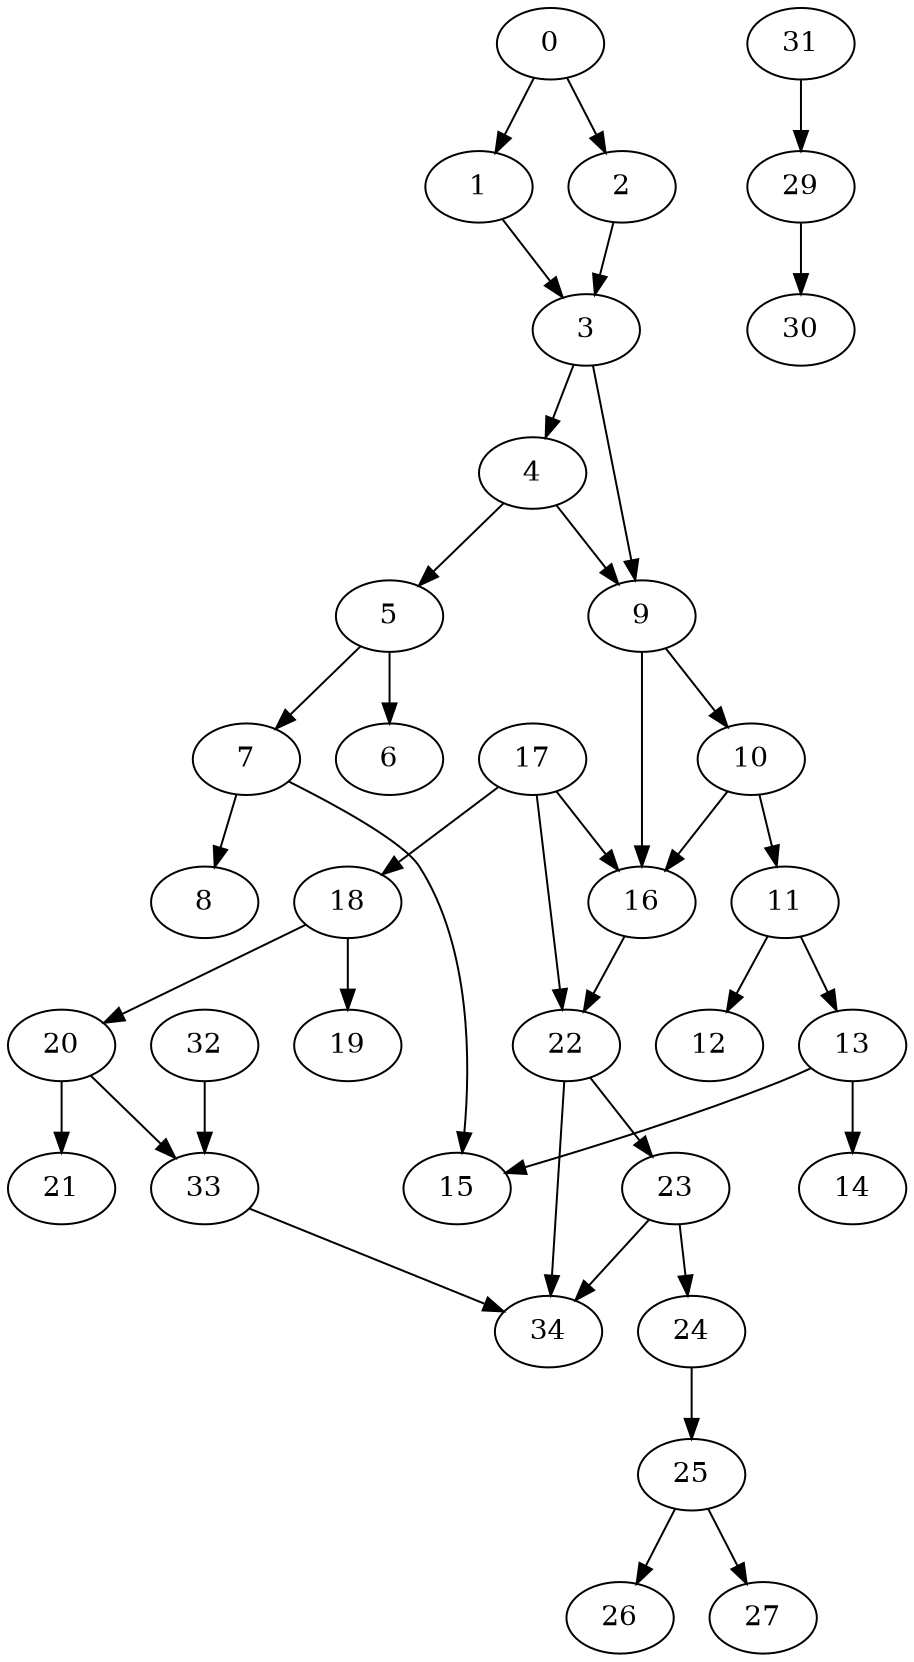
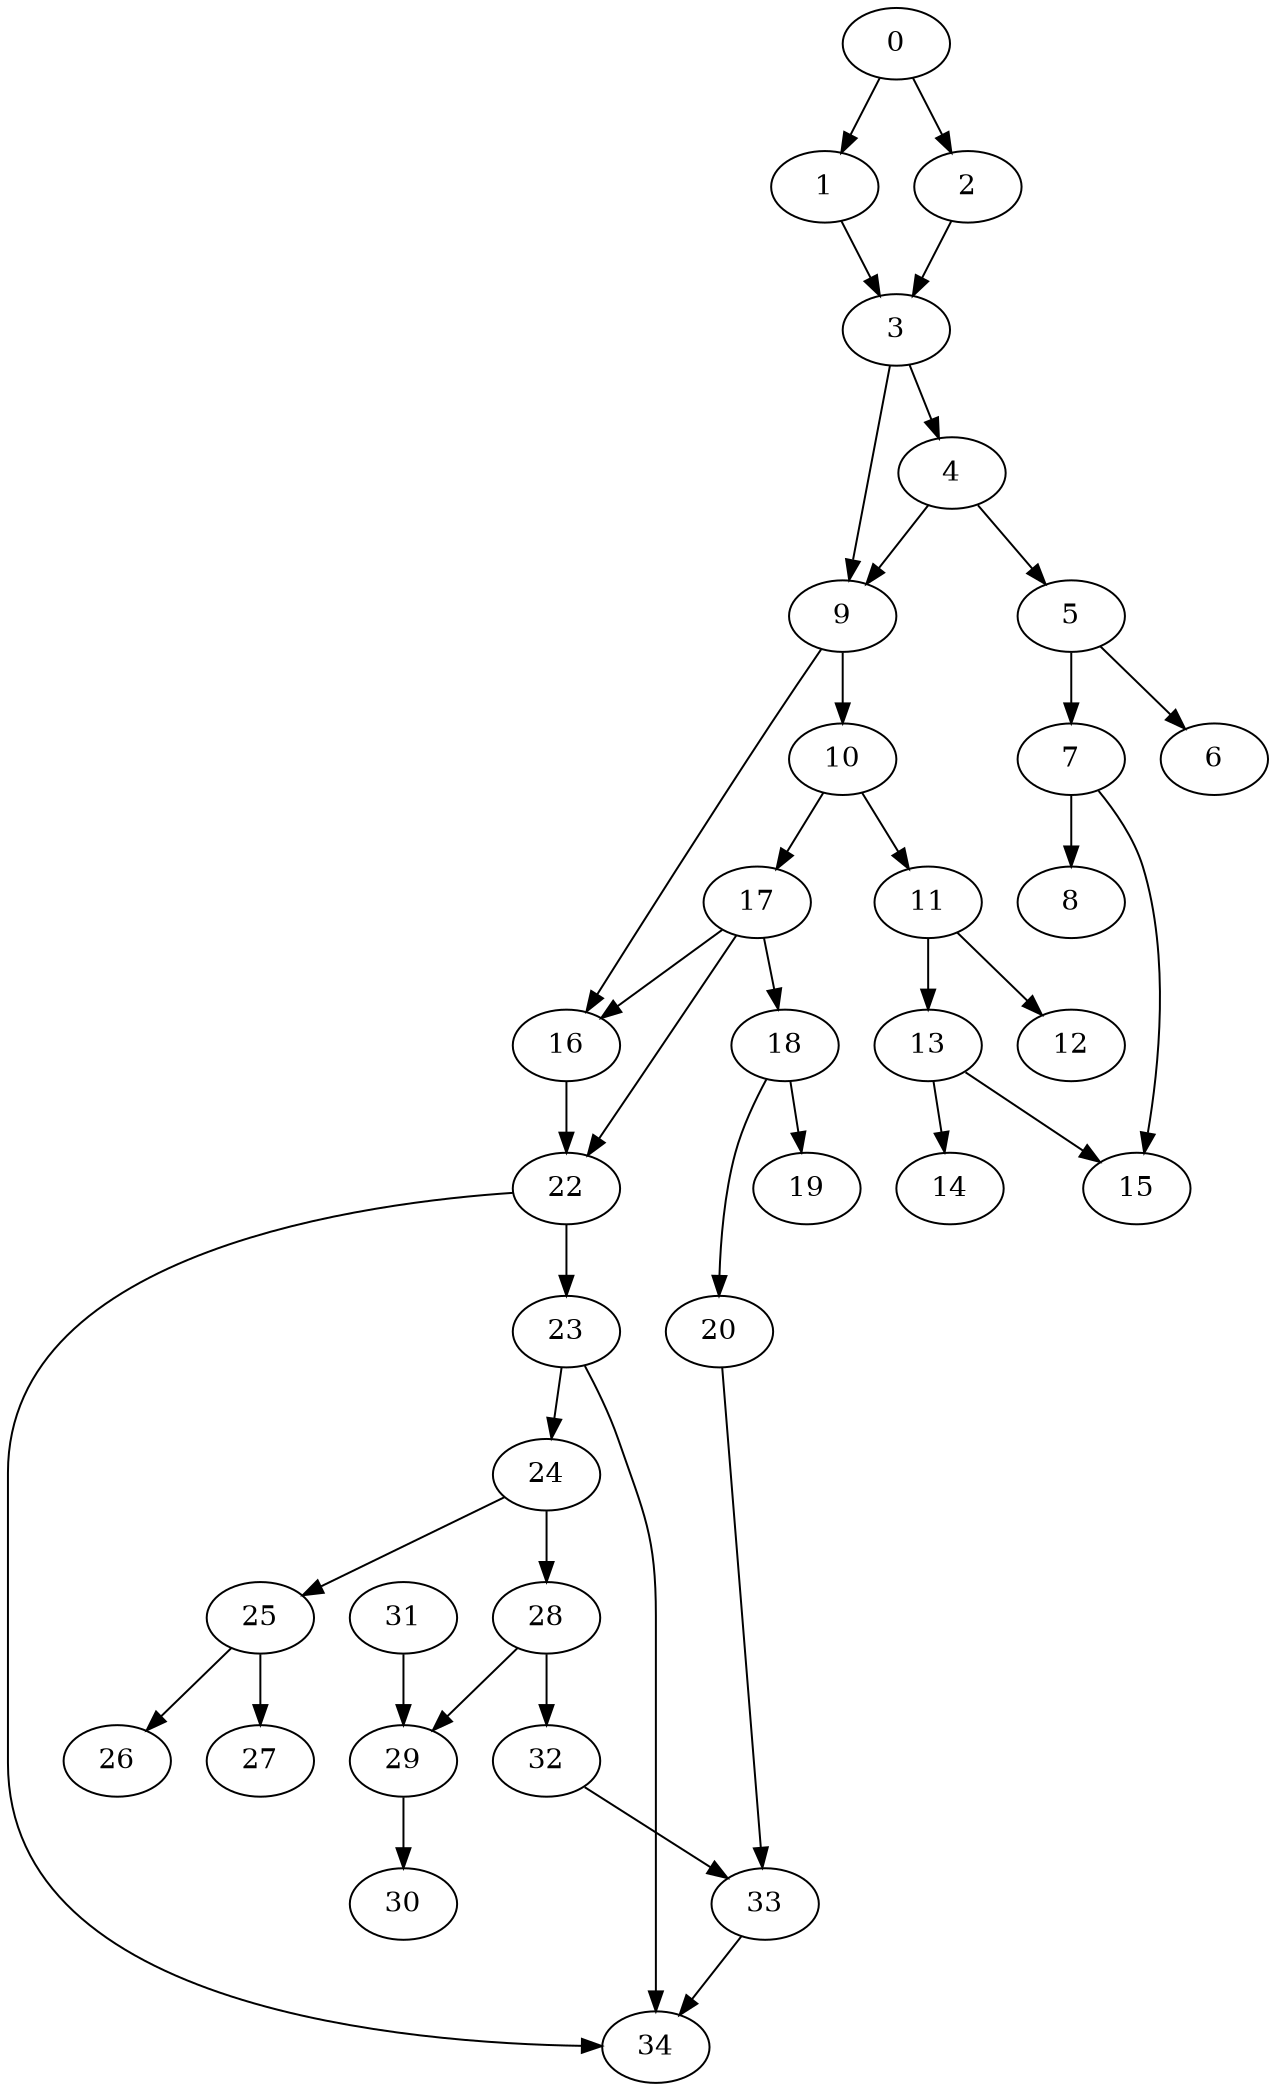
(703, 823) -> (805, 822)
(62, 1189) -> none
none -> (547, 1618)
